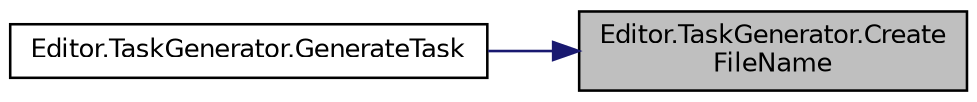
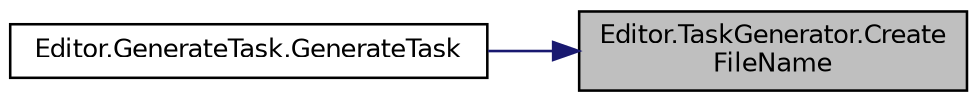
(249, 51) -> (249, 51)
